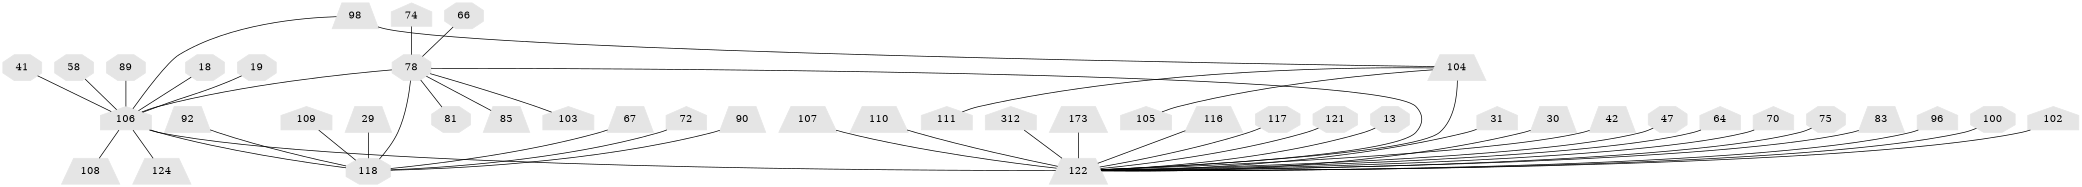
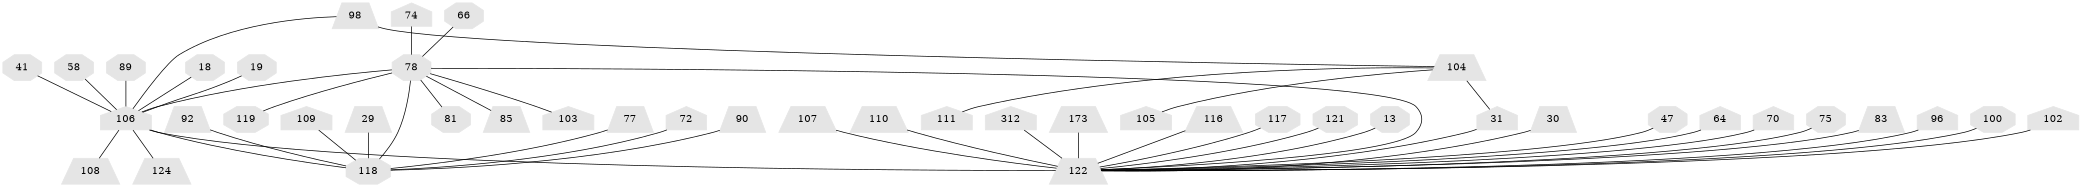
none -> (246, 119)
(630, 119) -> (630, 119)
(1612, 119) -> none
(1300, 157) -> (1478, 95)
